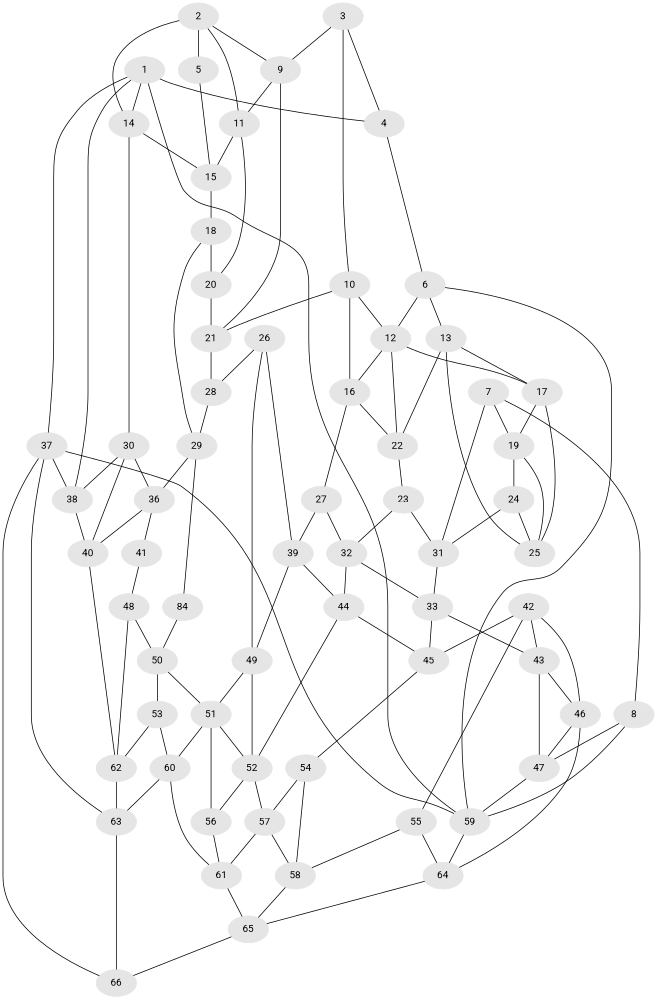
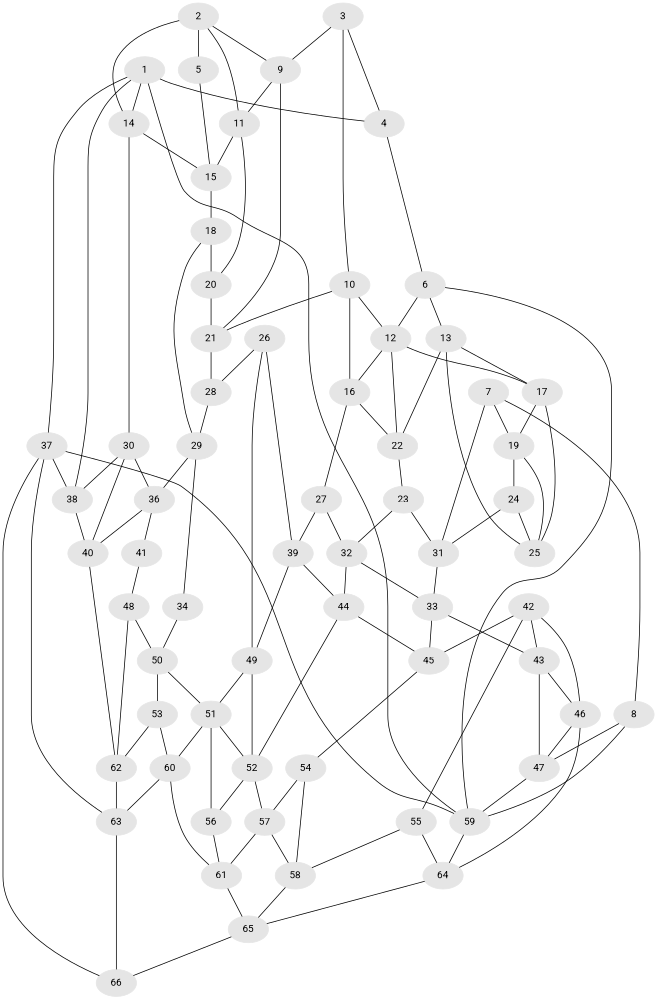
(183, 607) -> (183, 607)
